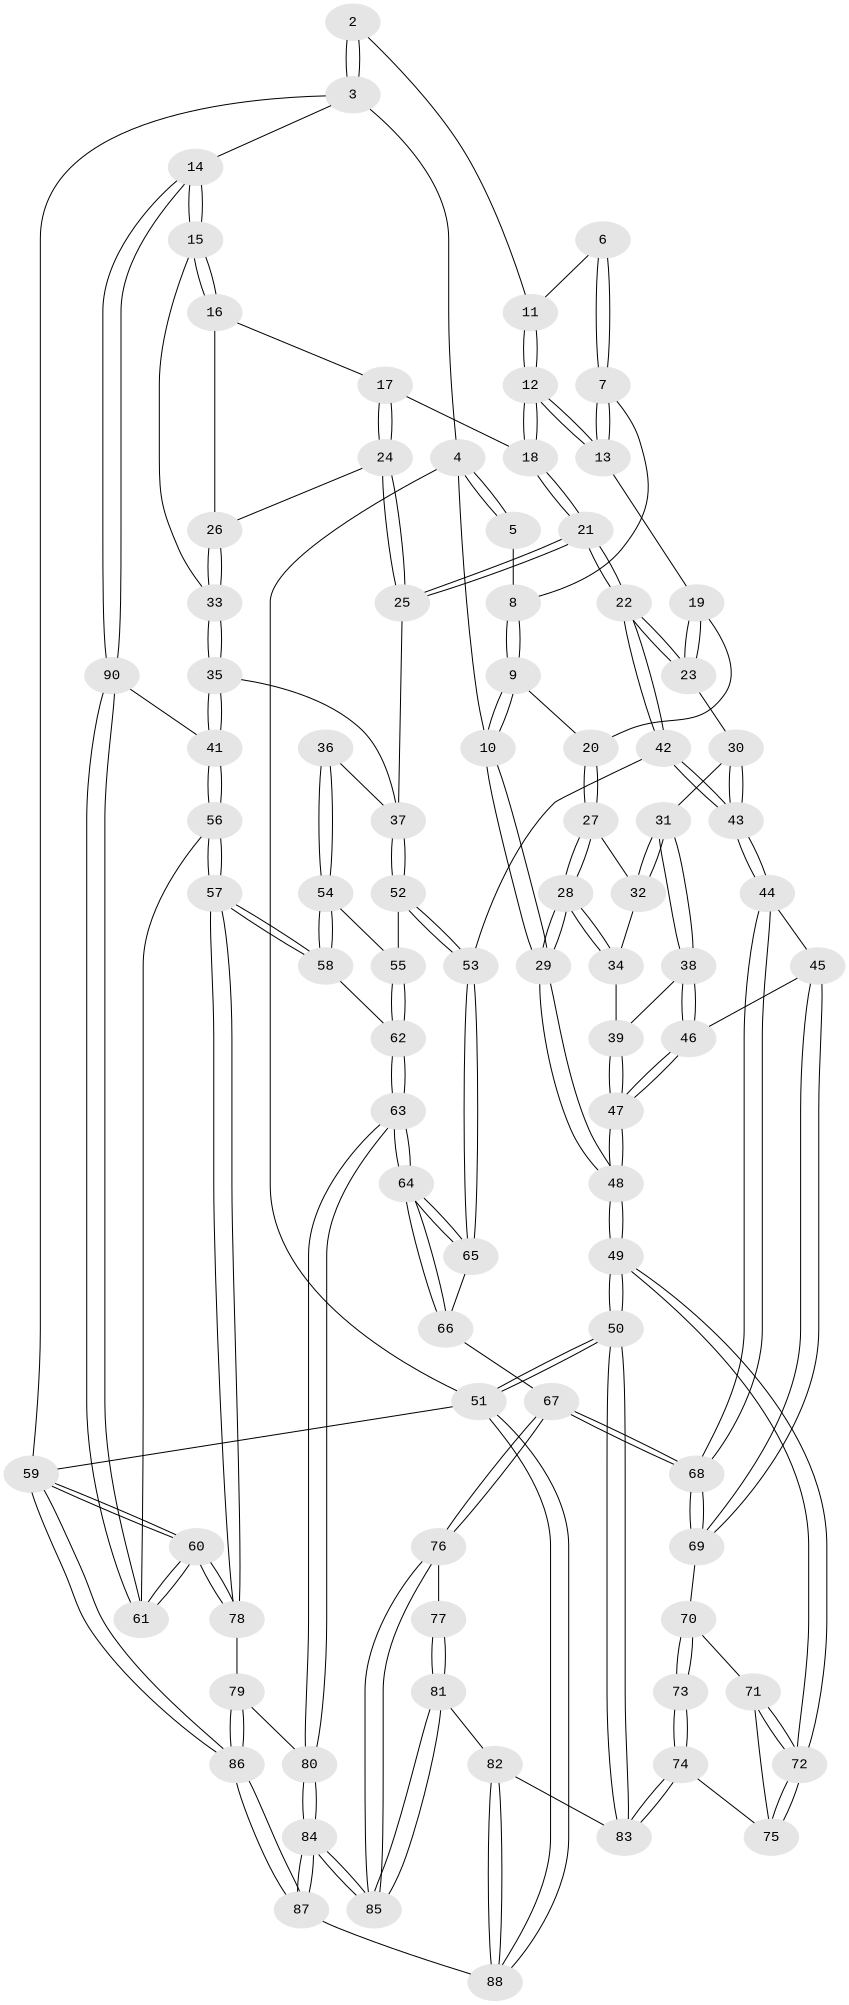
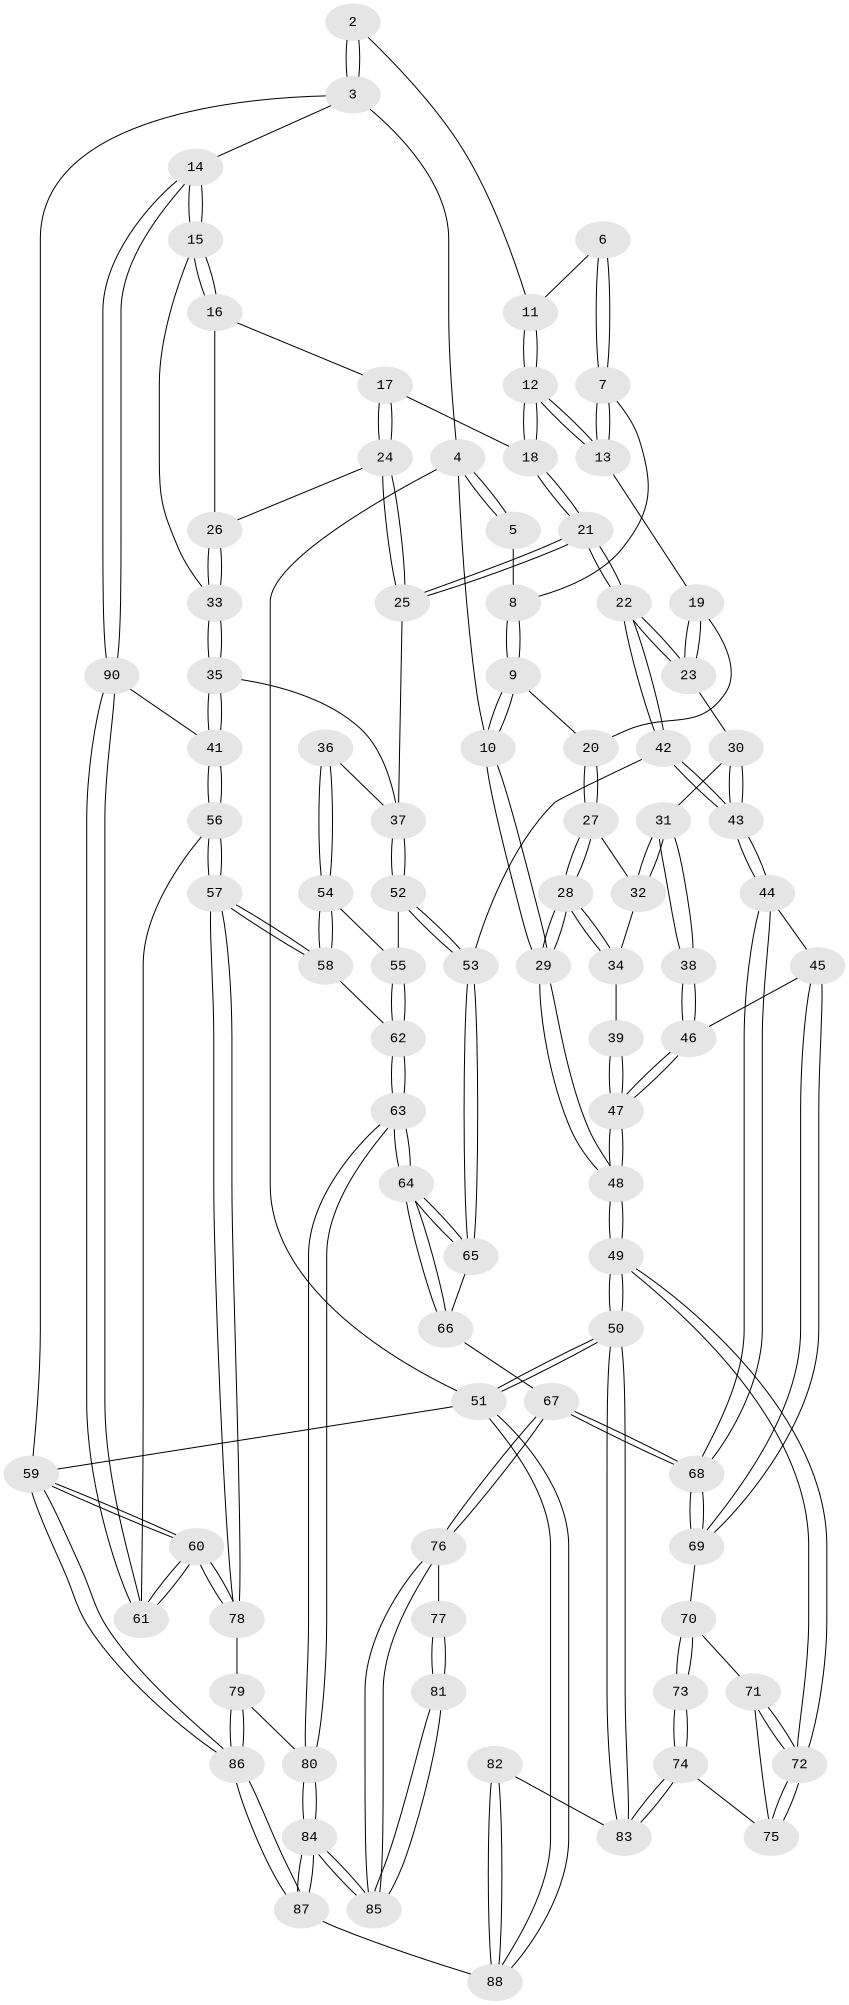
(652, 1002) -> none
(467, 1728) -> none
